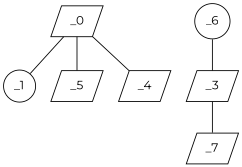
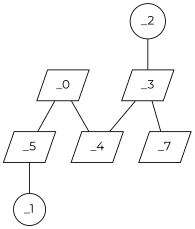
(212, 21) -> (148, 21)
(47, 55) -> (30, 178)
none -> (122, 116)
